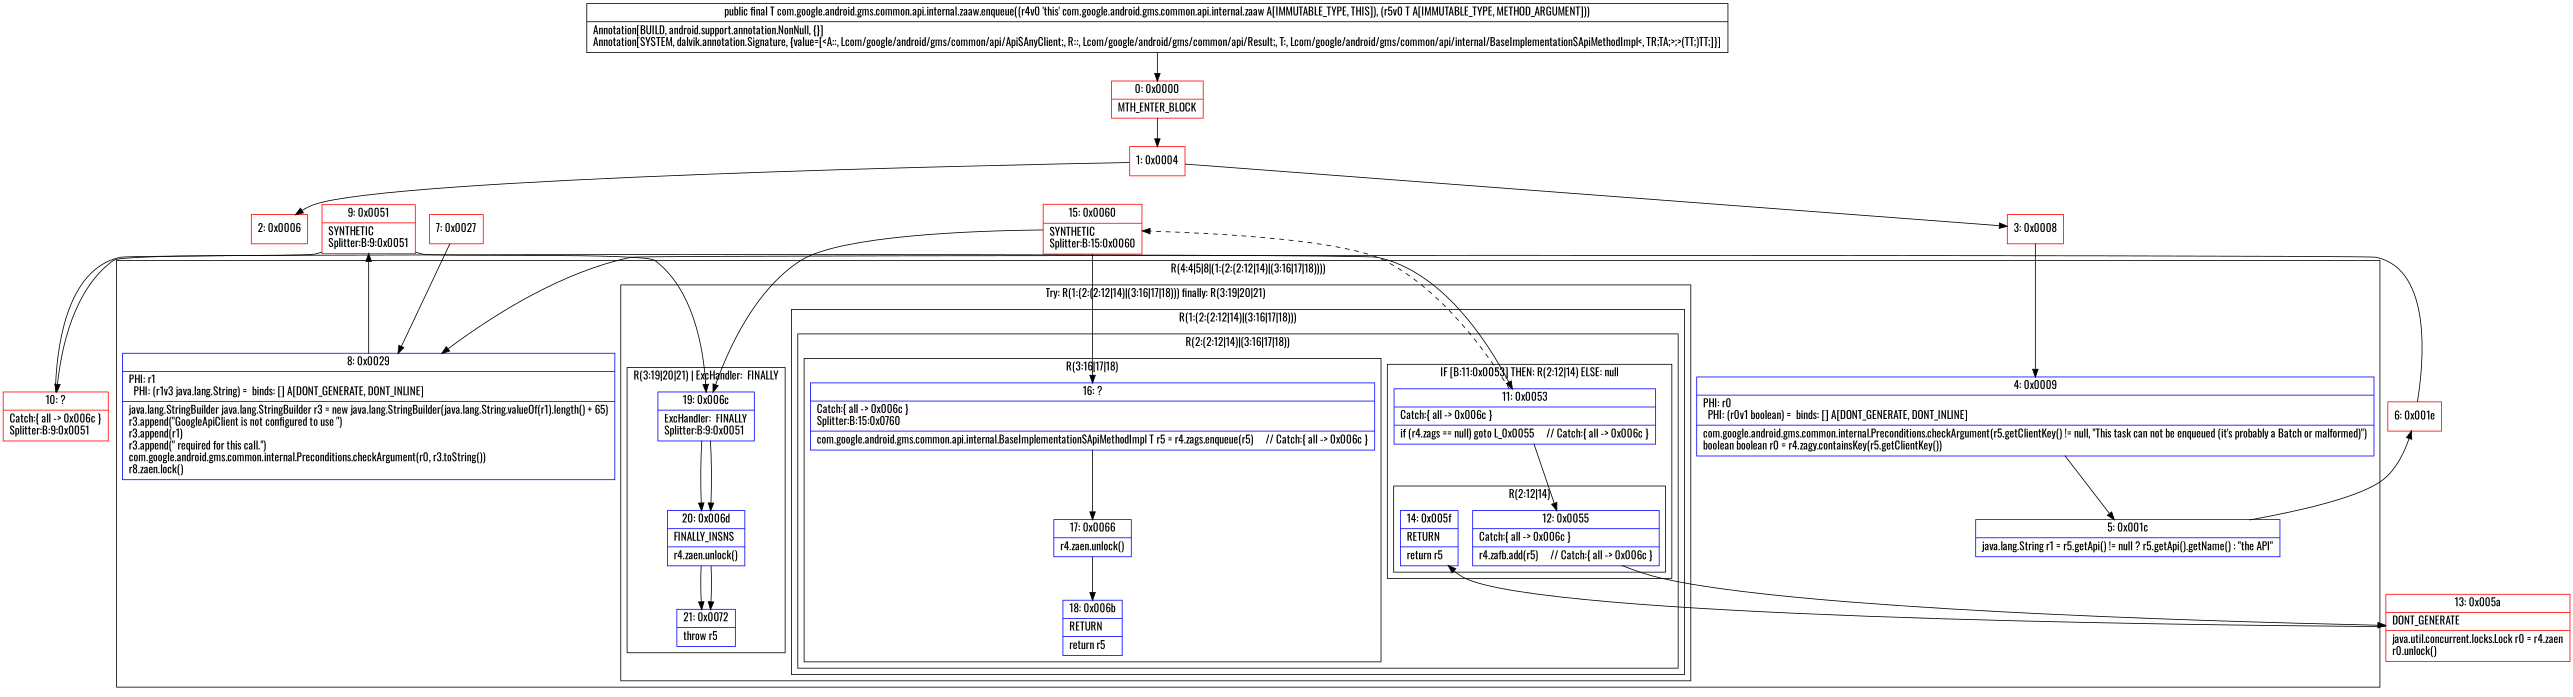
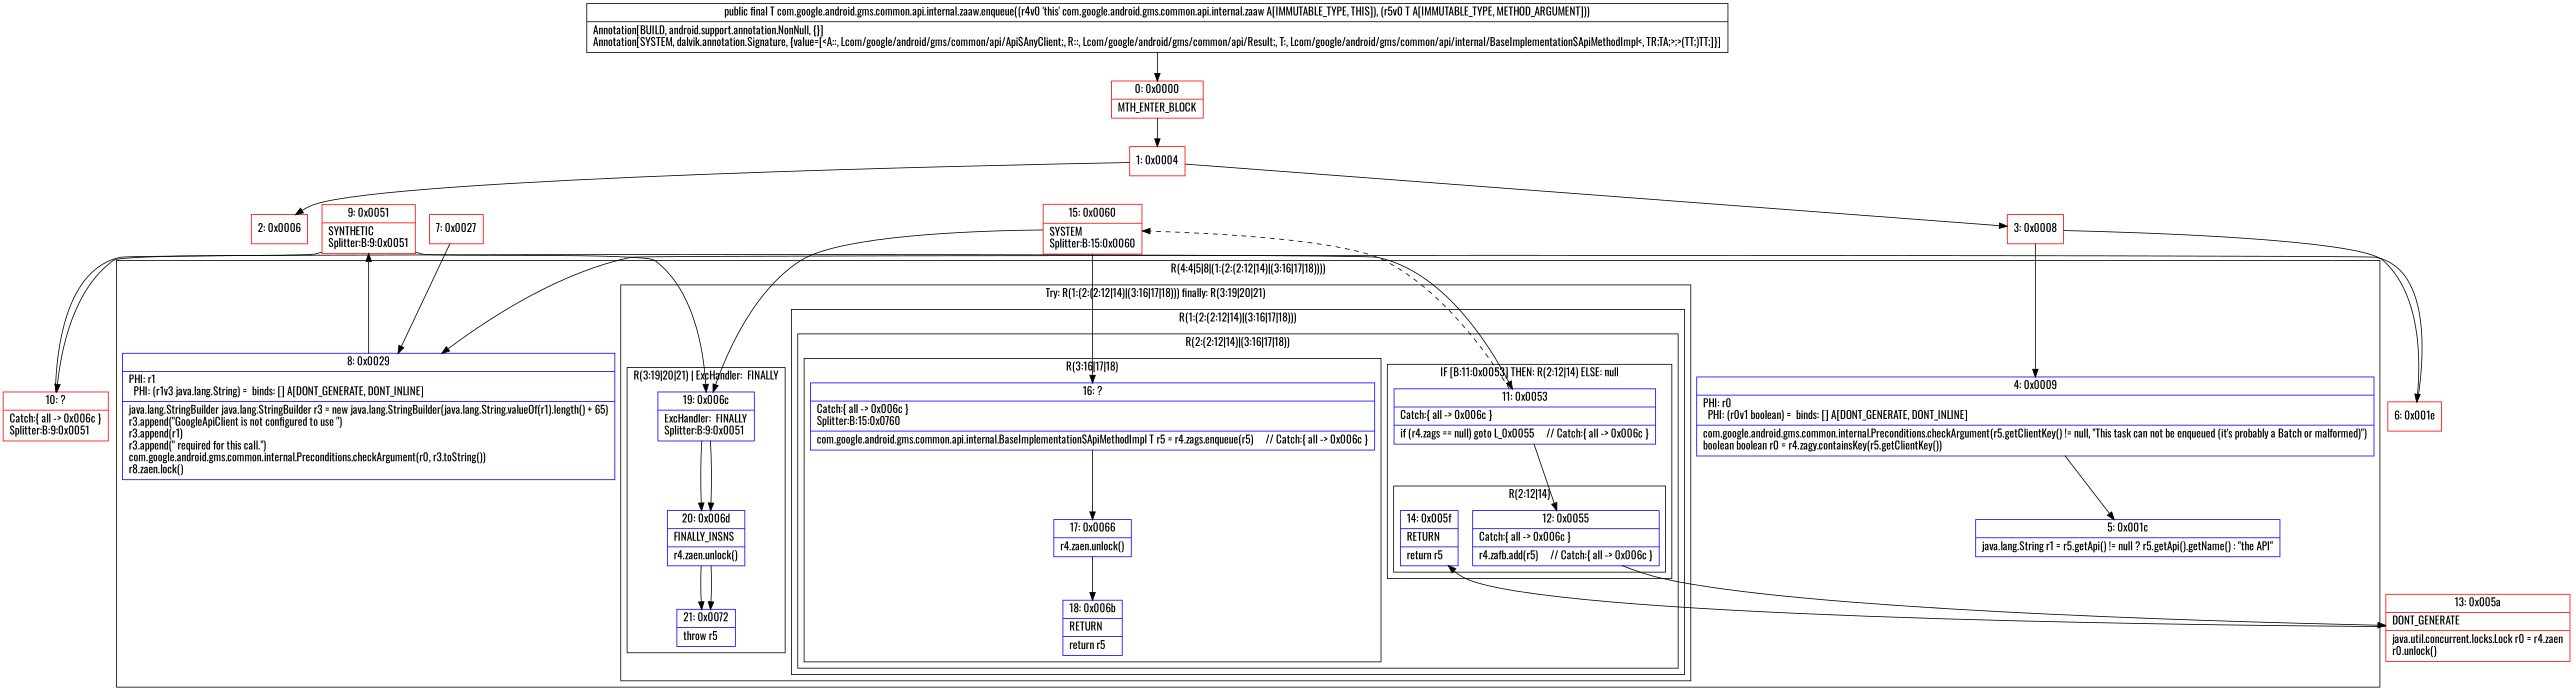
(1072, 232) -> (1066, 232)
(2342, 498) -> (2296, 243)
